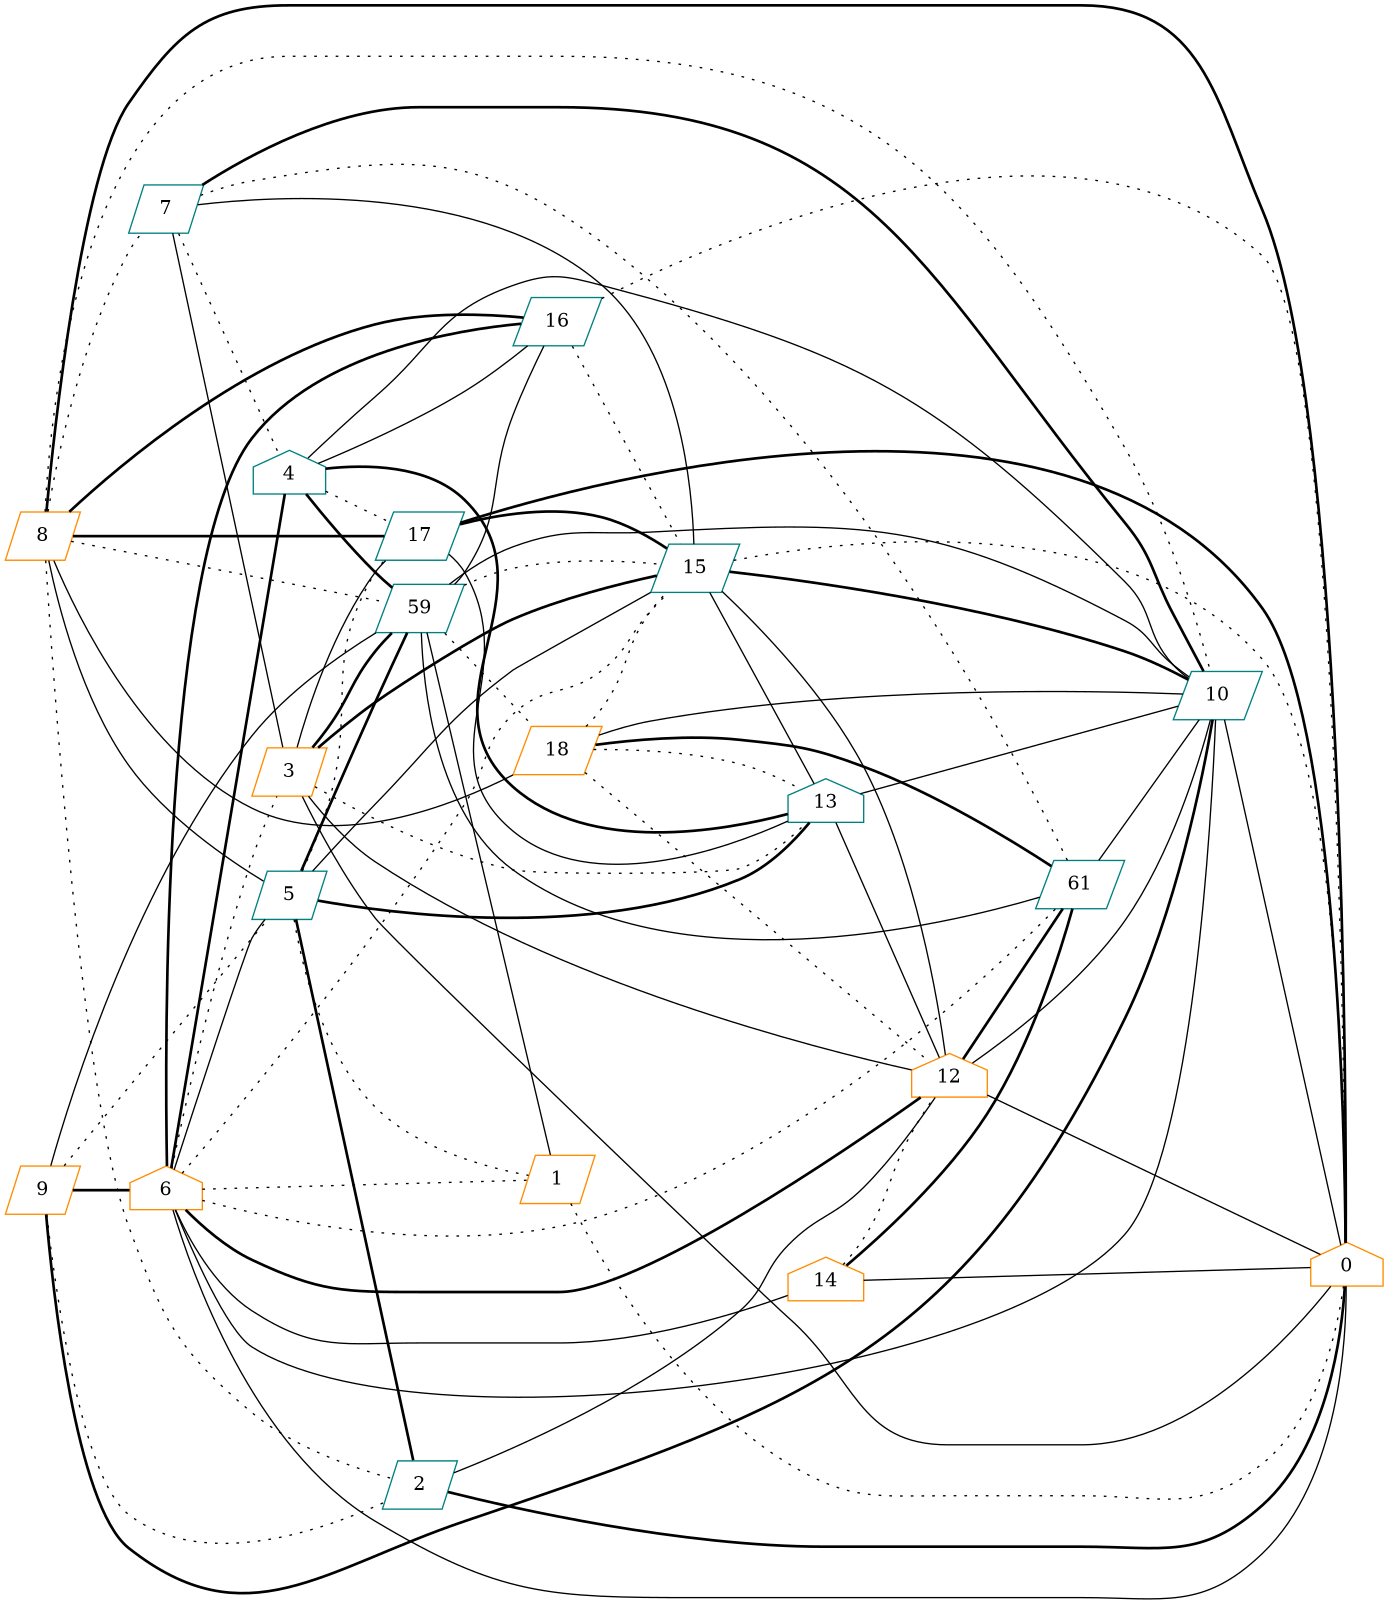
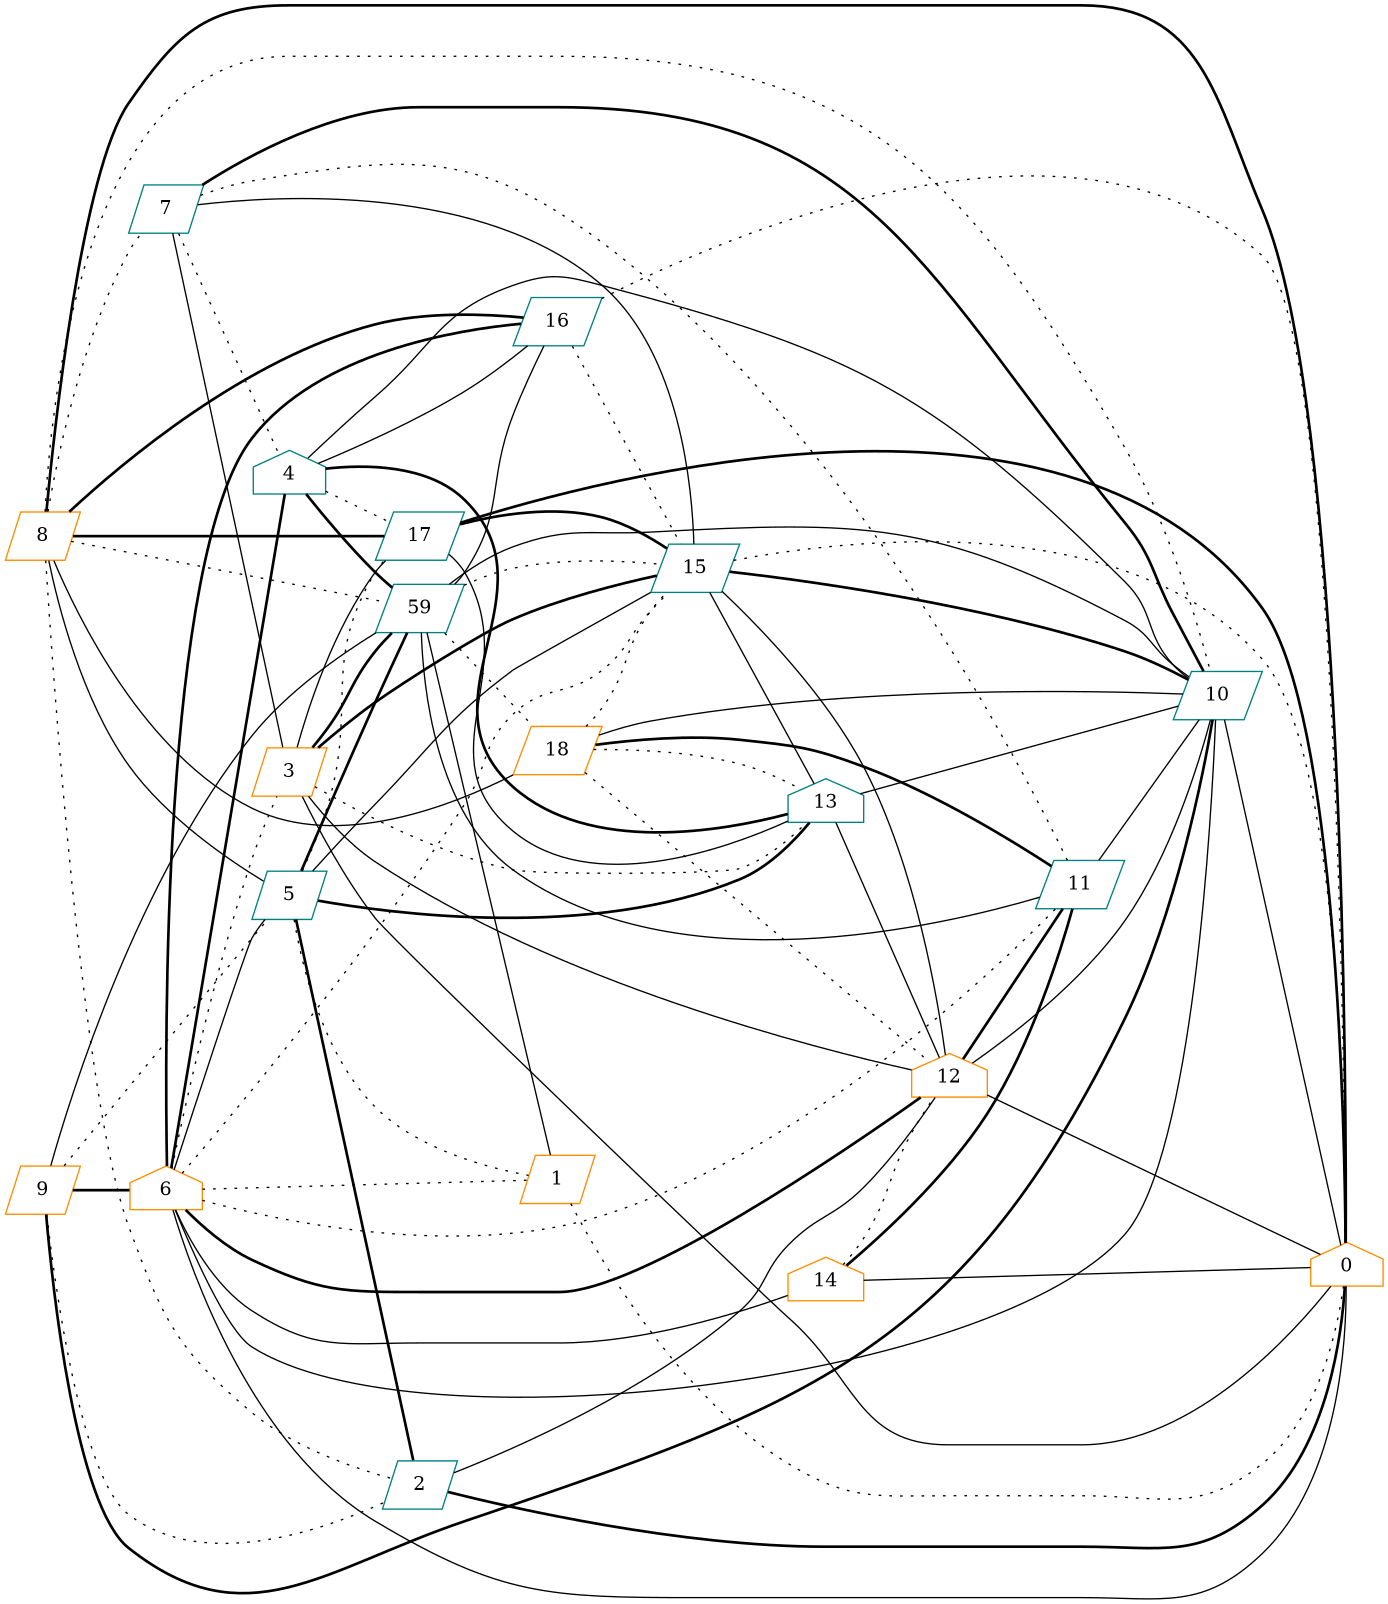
(1080, 885) -> (1080, 885)
